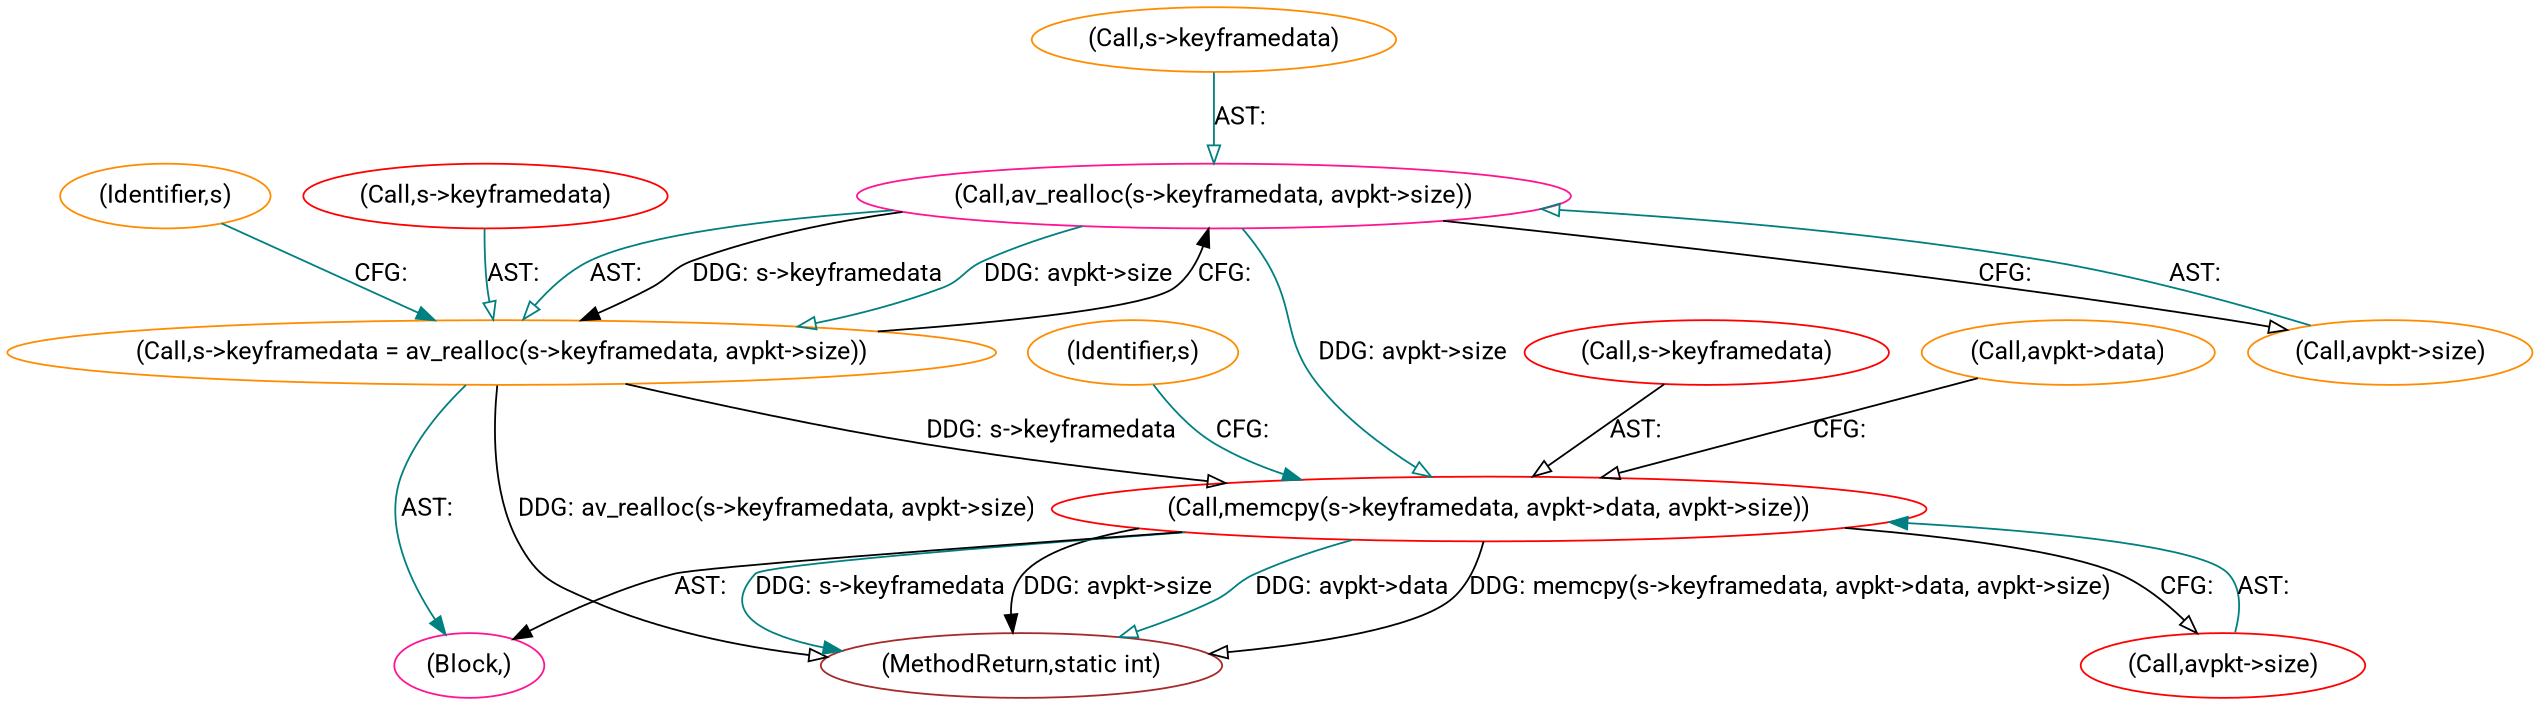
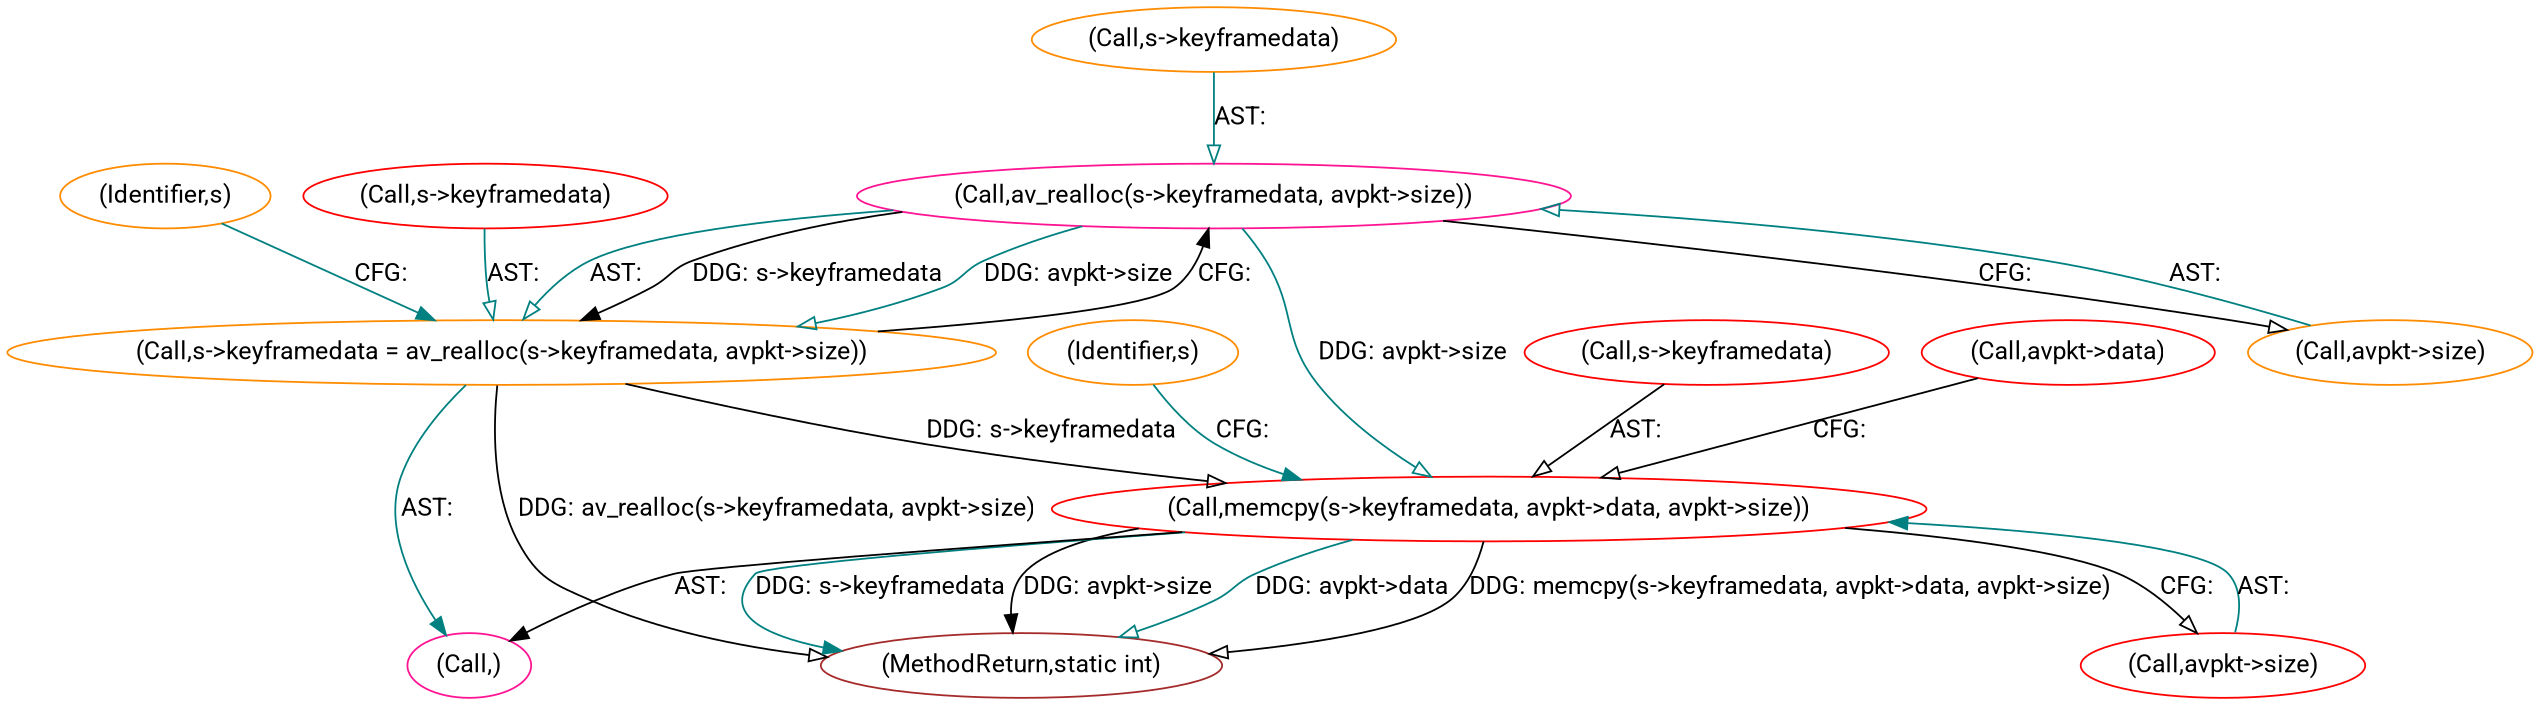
(2068, 353) -> (2068, 353)
(469, 665) -> (469, 665)
